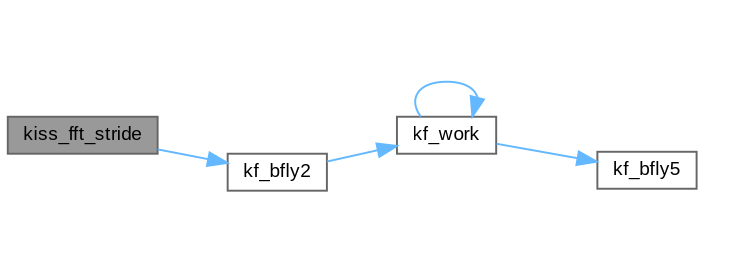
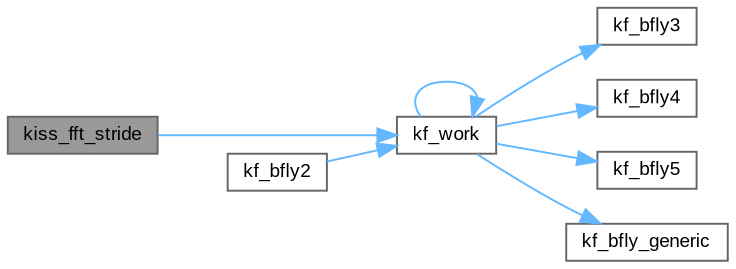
none -> (647, 26)
none -> (647, 98)
(183, 154) -> (268, 135)
none -> (647, 242)
